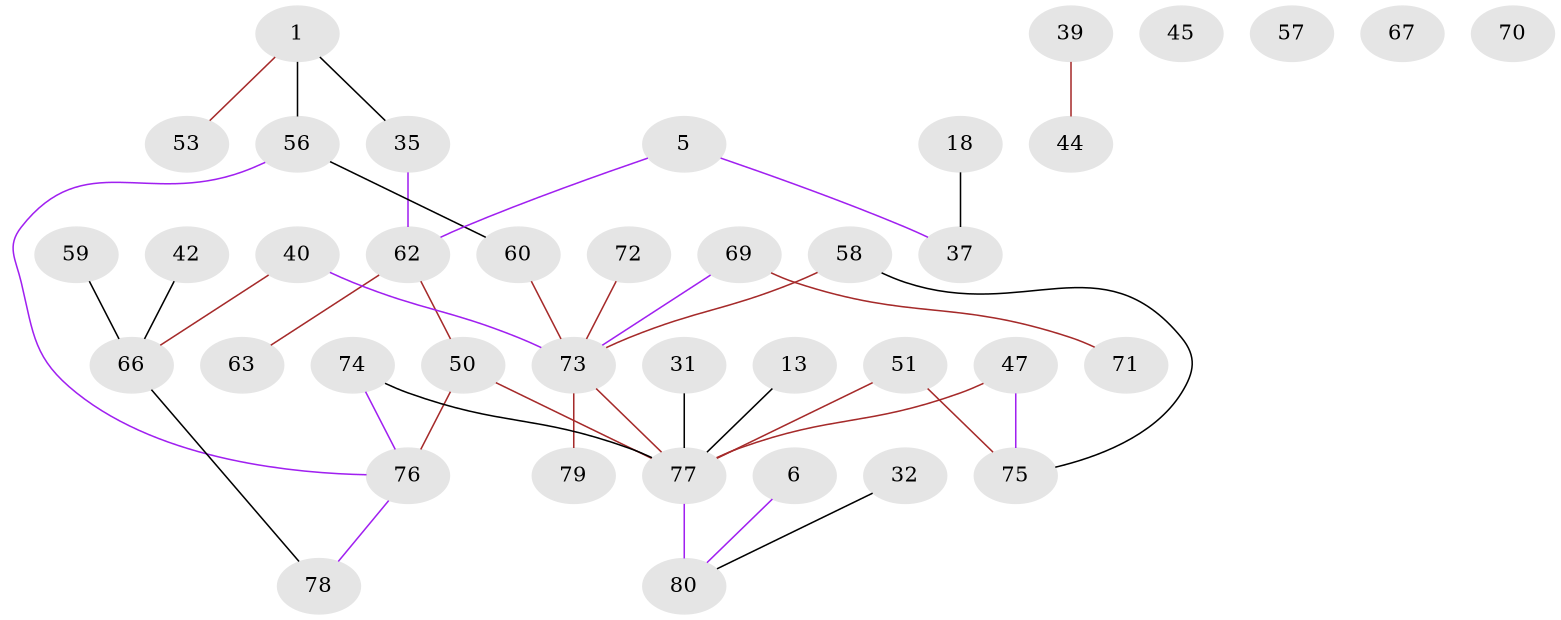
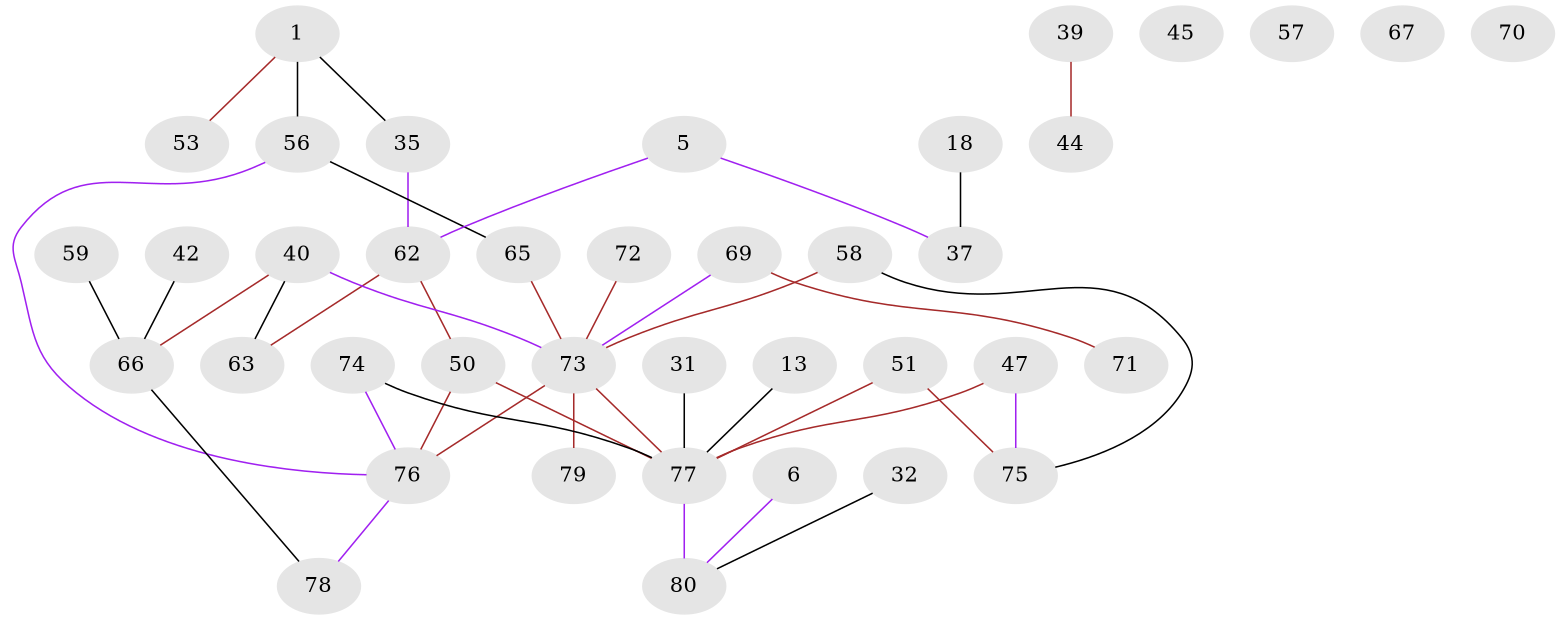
(519, 255) -> (519, 255)
none -> (270, 310)
none -> (485, 424)
